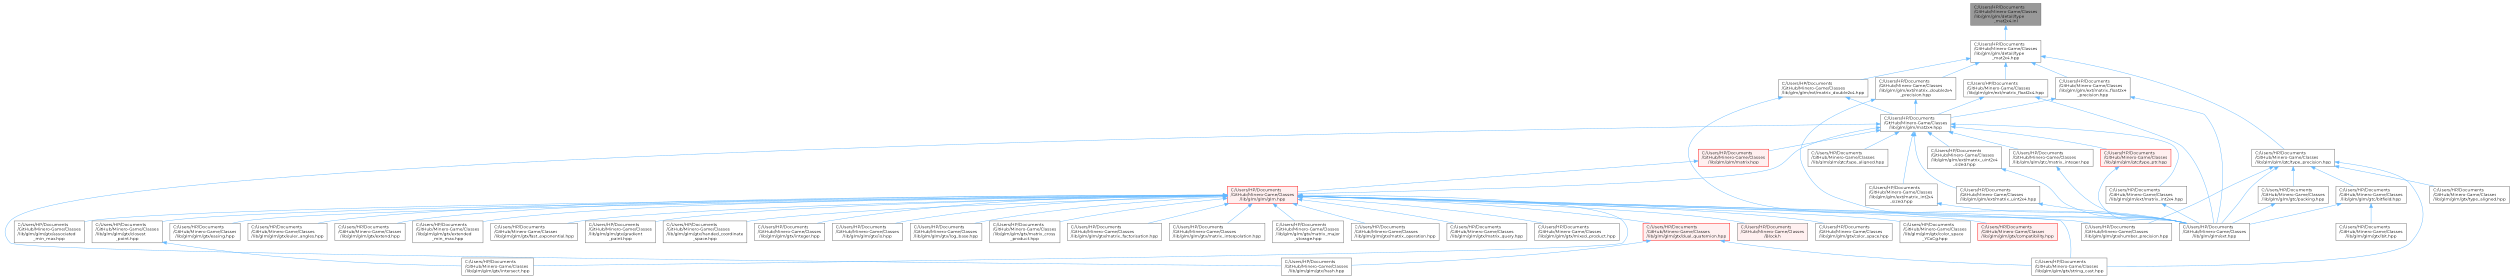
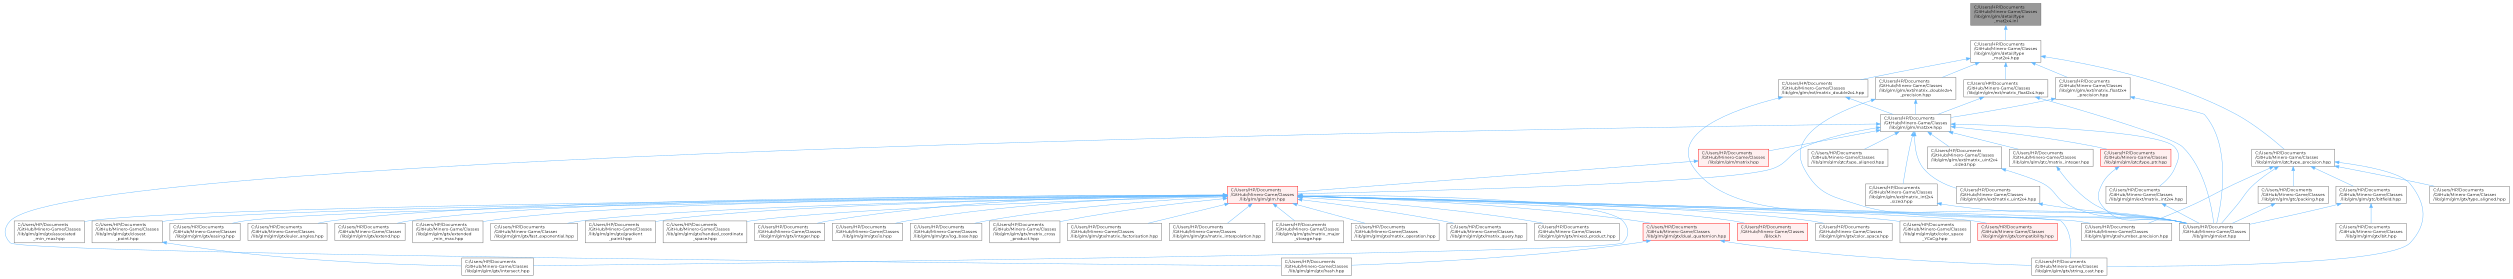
(1773, 232) -> (1773, 232)
